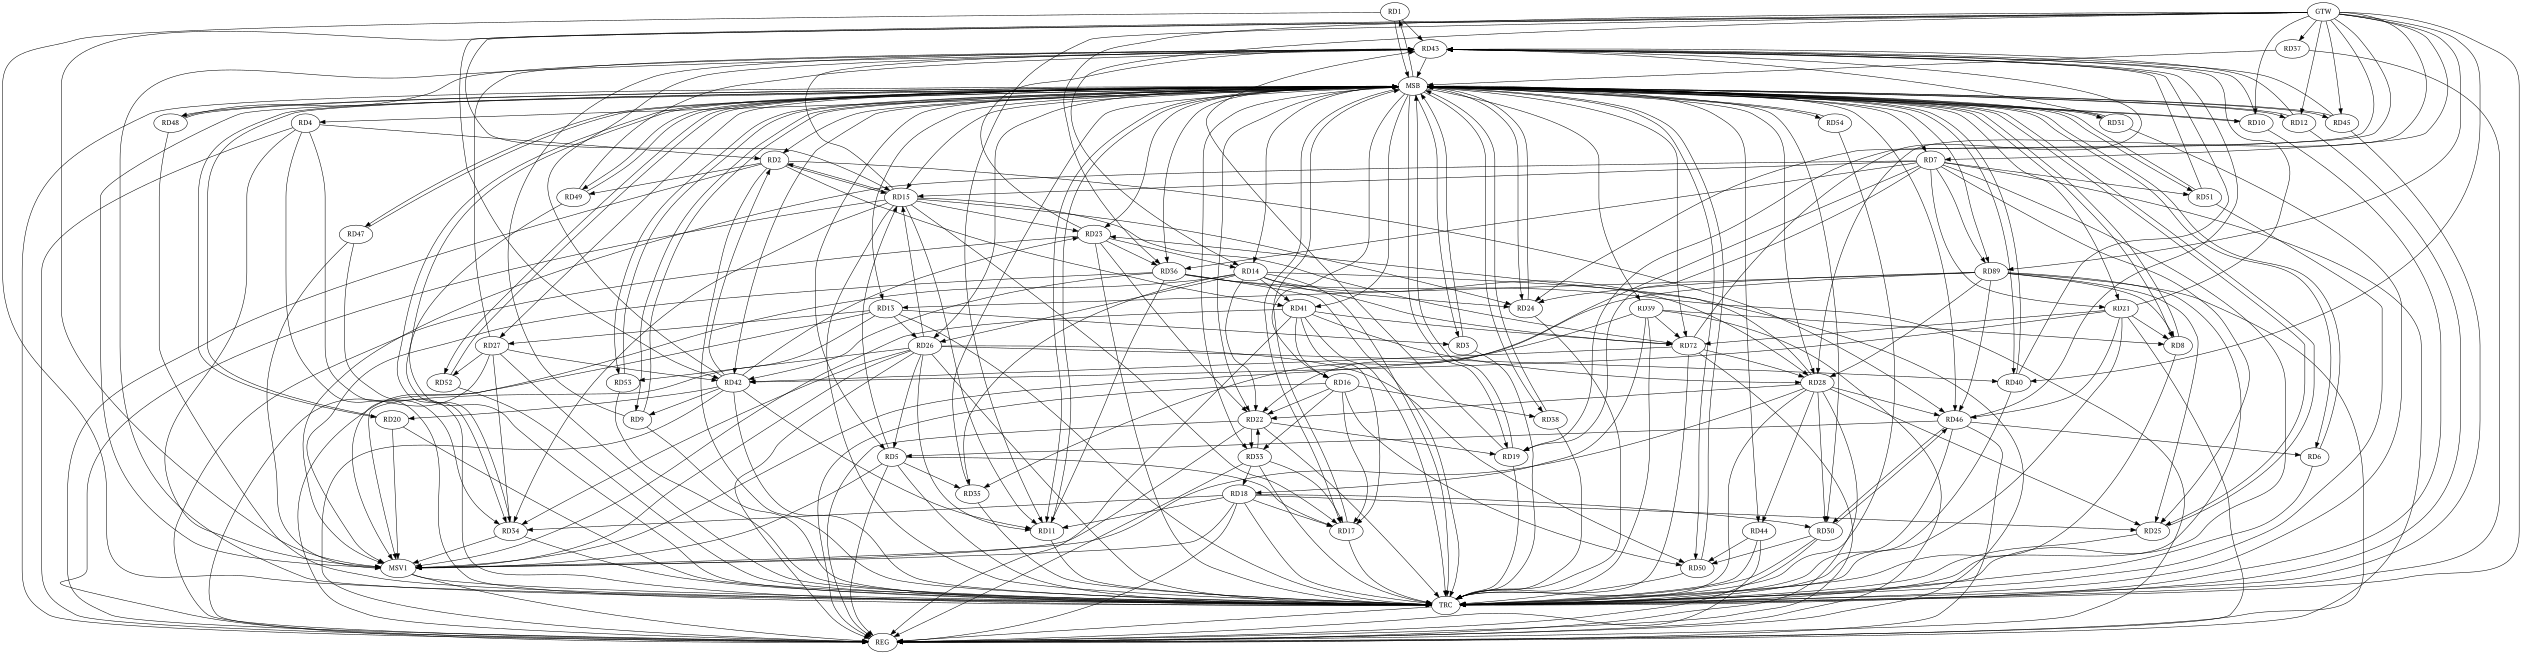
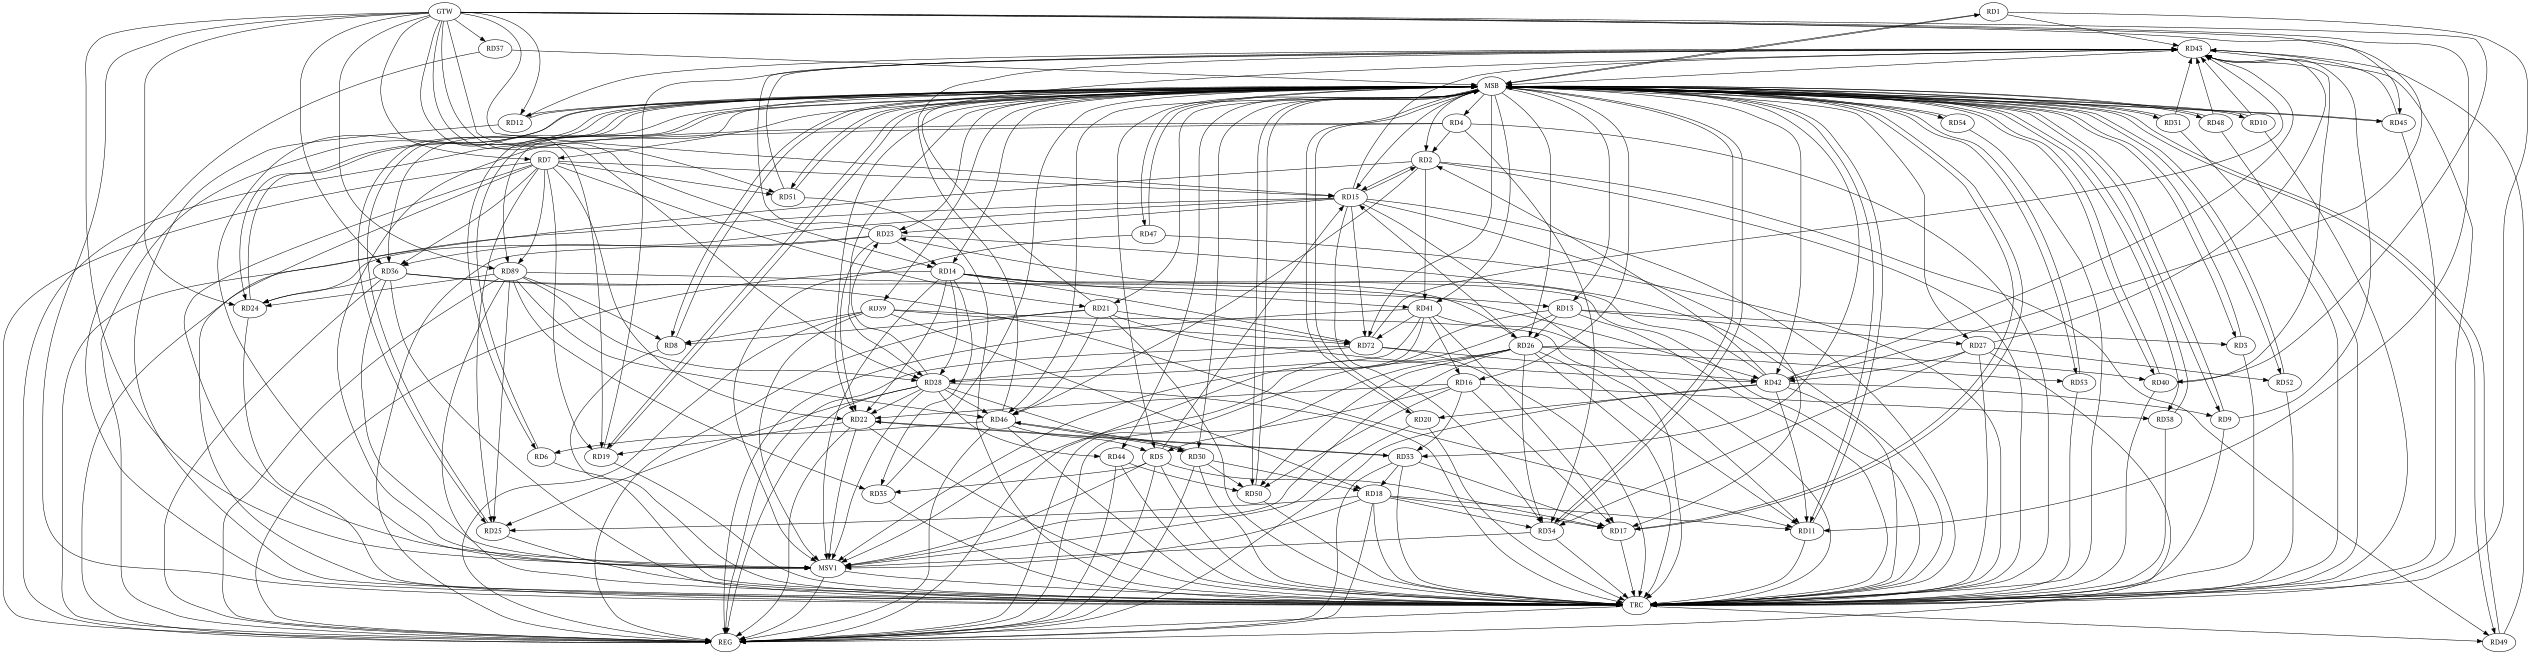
(2264, 54) -> (588, 148)
(1545, 503) -> (1279, 474)
(699, 567) -> (2064, 624)
